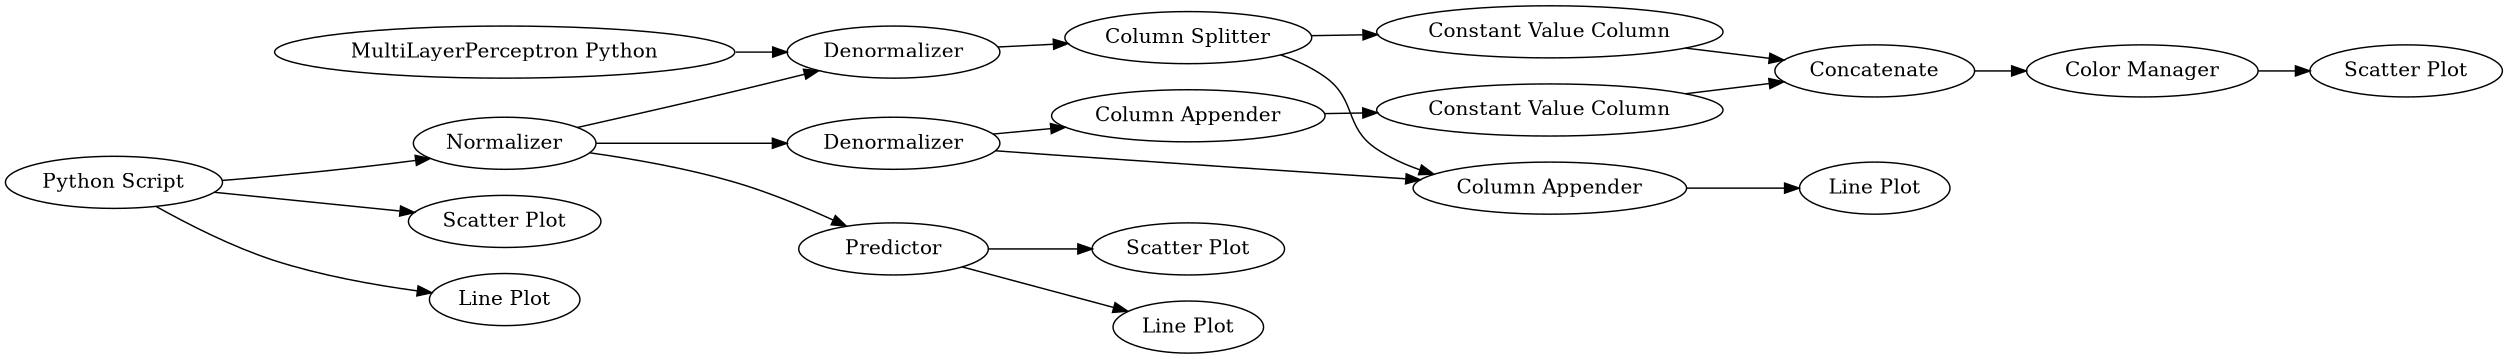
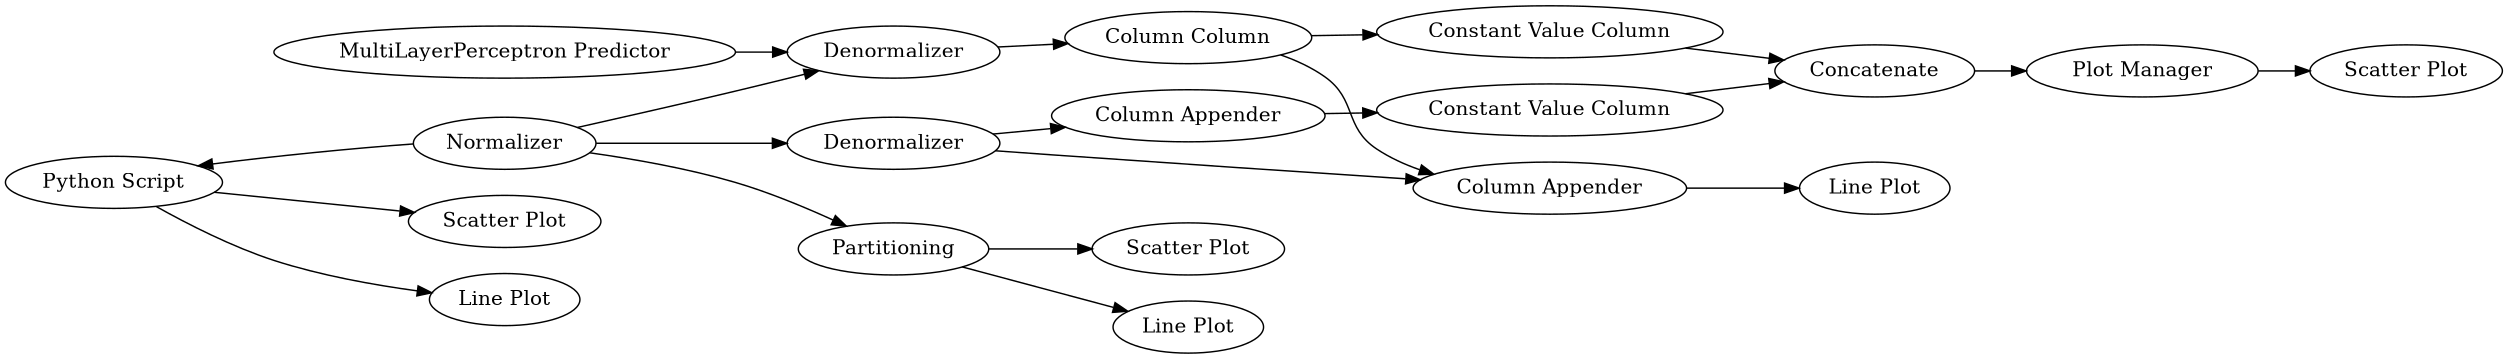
(1188, 38) -> (1188, 38)
(505, 52) -> (505, 52)
(2142, 71) -> (2142, 71)
(319, 172) -> (313, 153)
(894, 249) -> (894, 249)
